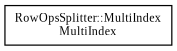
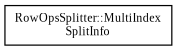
(88, 25) -> (88, 25)
